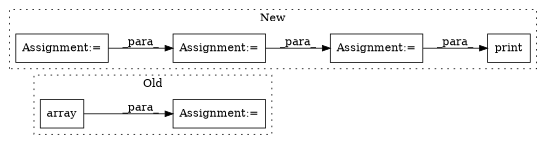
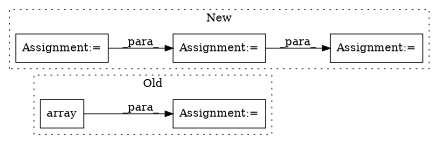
(509, 48) -> none
